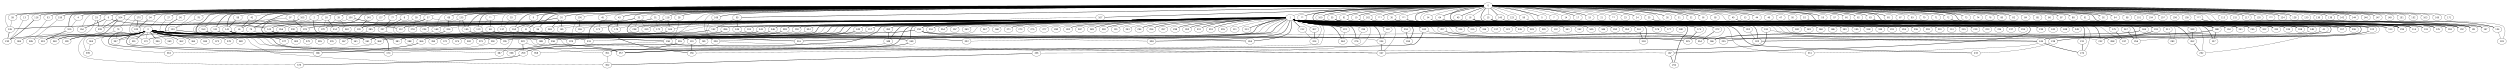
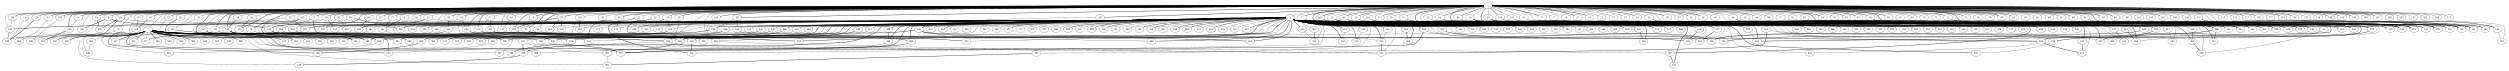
(1244, 20) -> (1244, 20)
